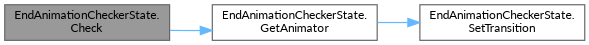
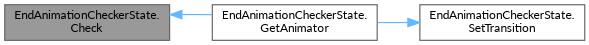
(185, 31) -> (197, 15)
